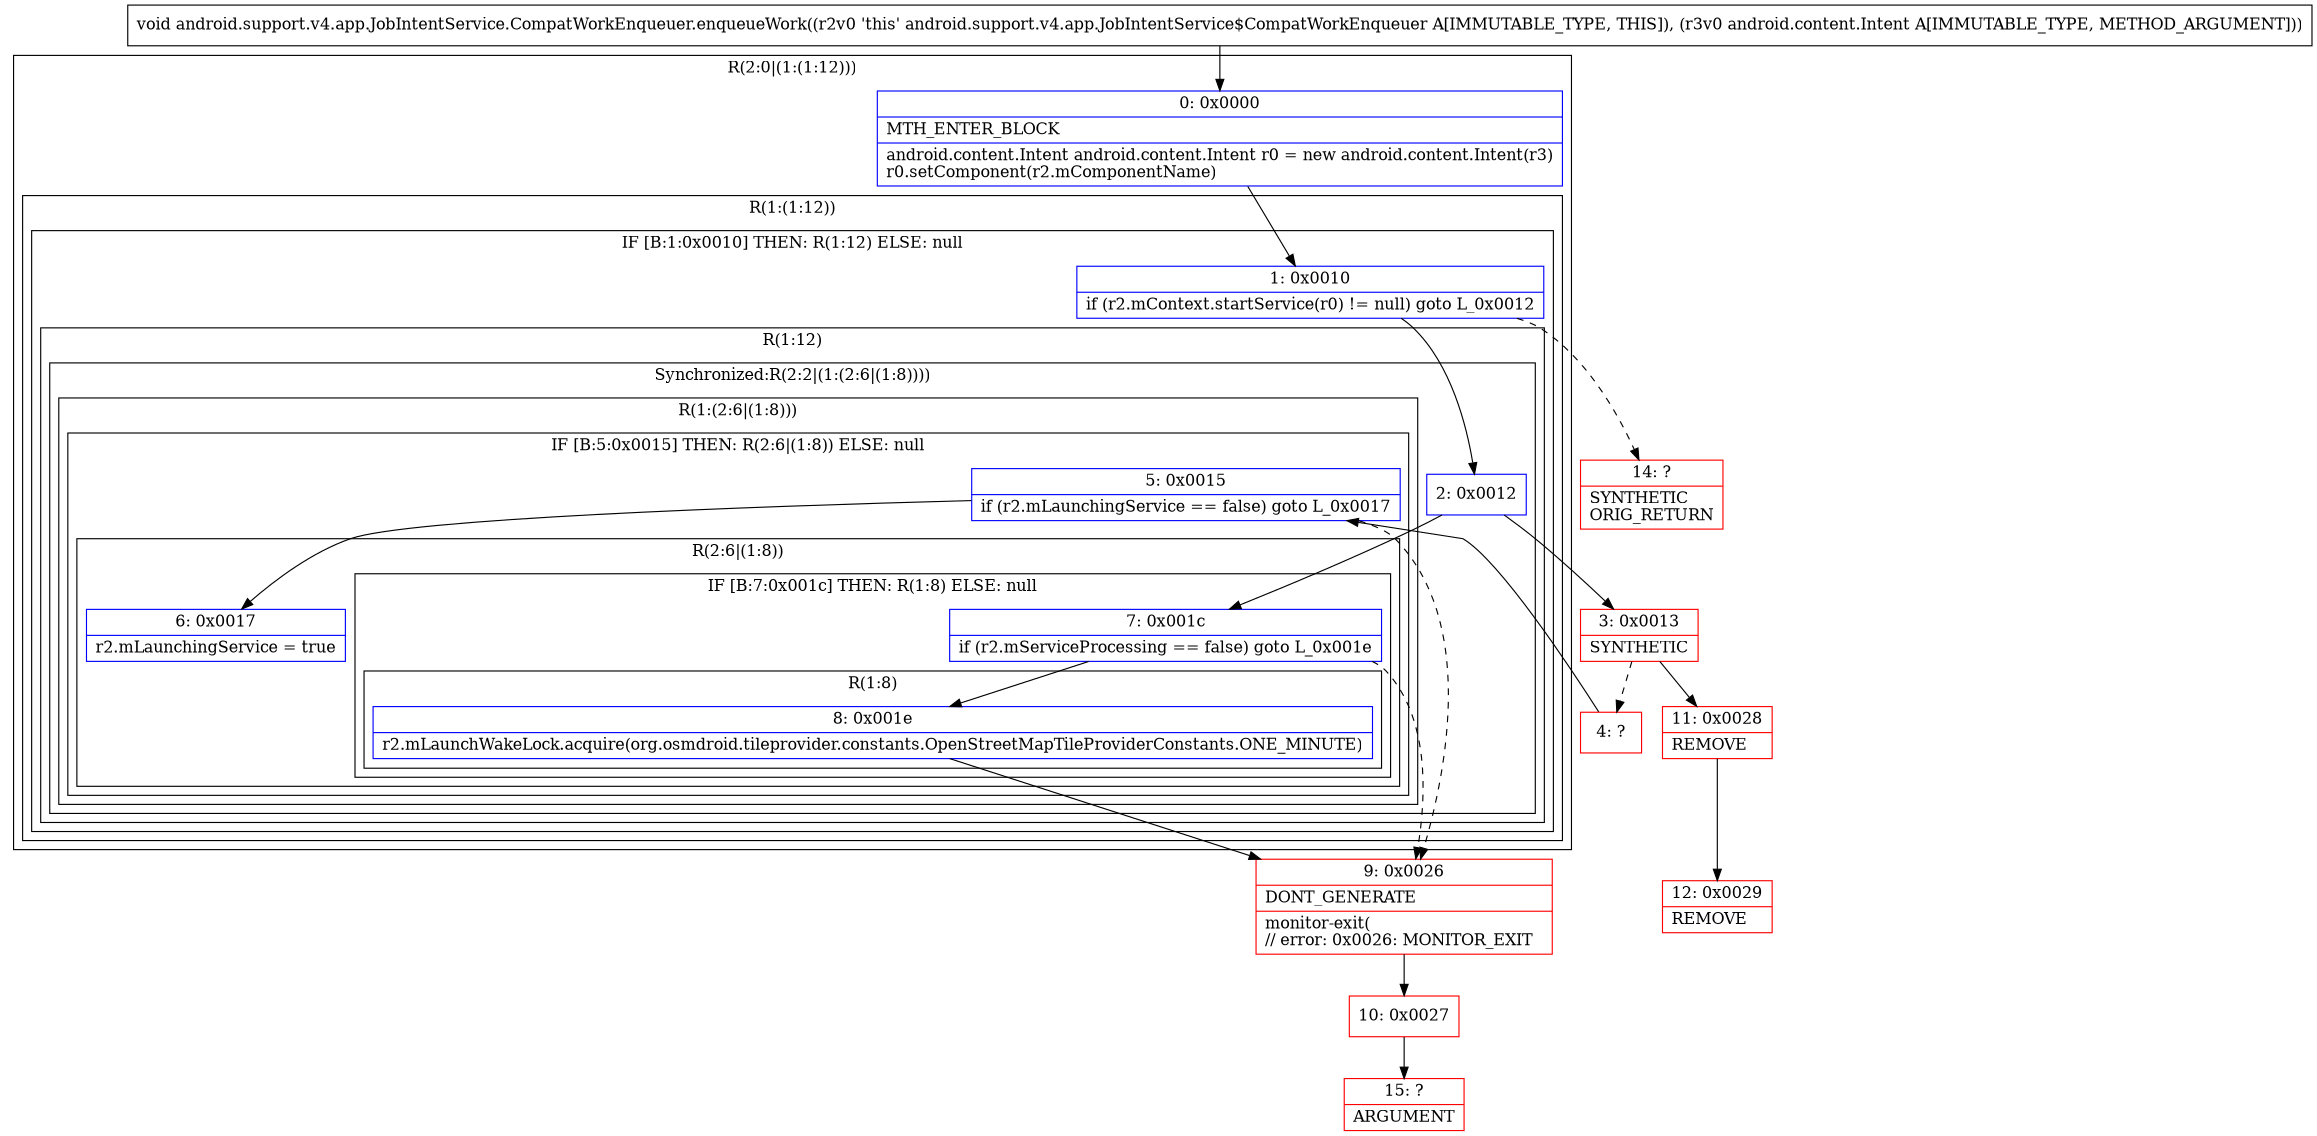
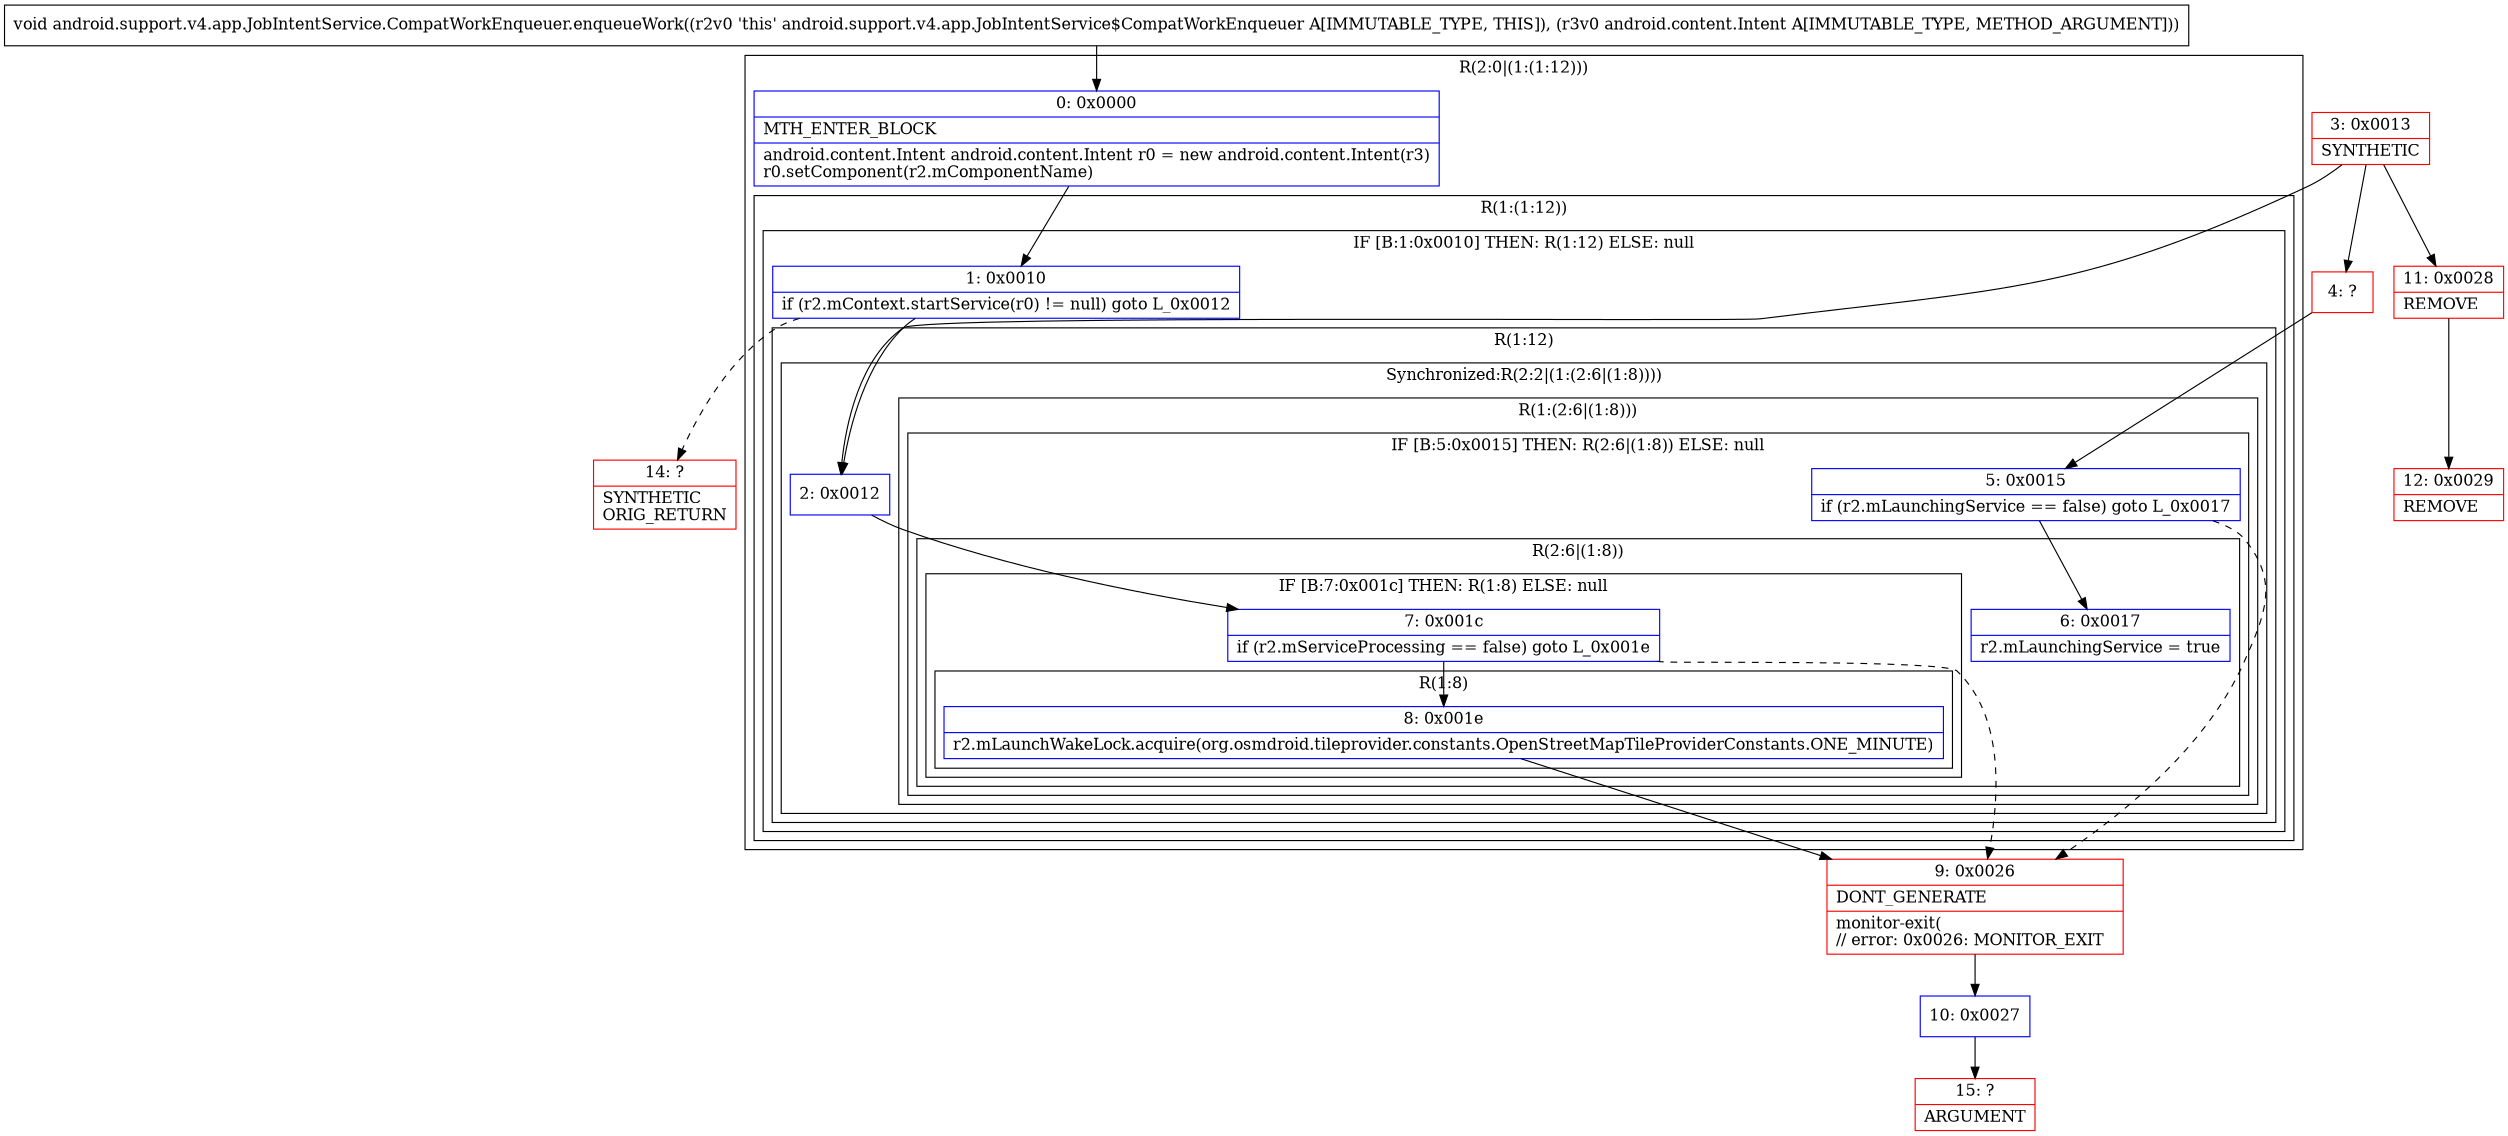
(1581, 578) -> (1559, 319)
(1626, 681) -> (2357, 213)
(1404, 1016) -> (1975, 1016)
